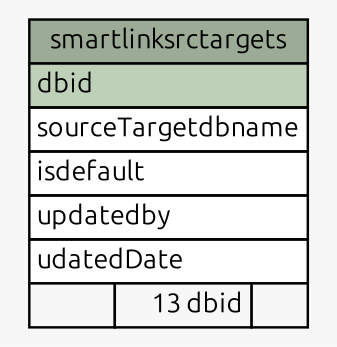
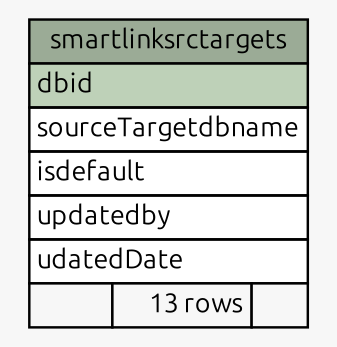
(198, 304) -> (197, 304)
